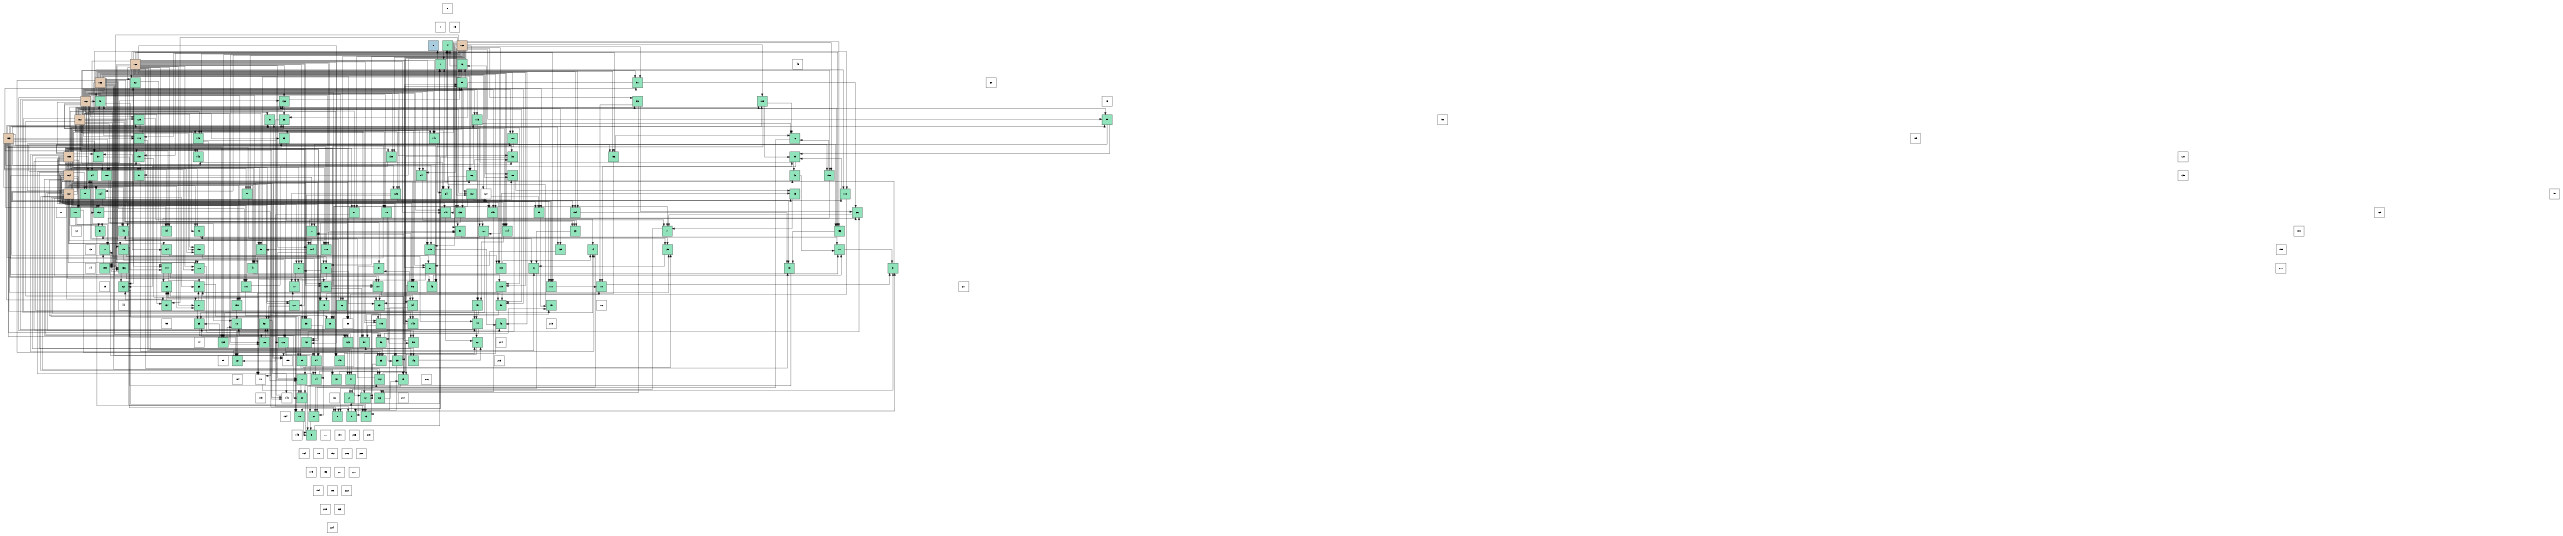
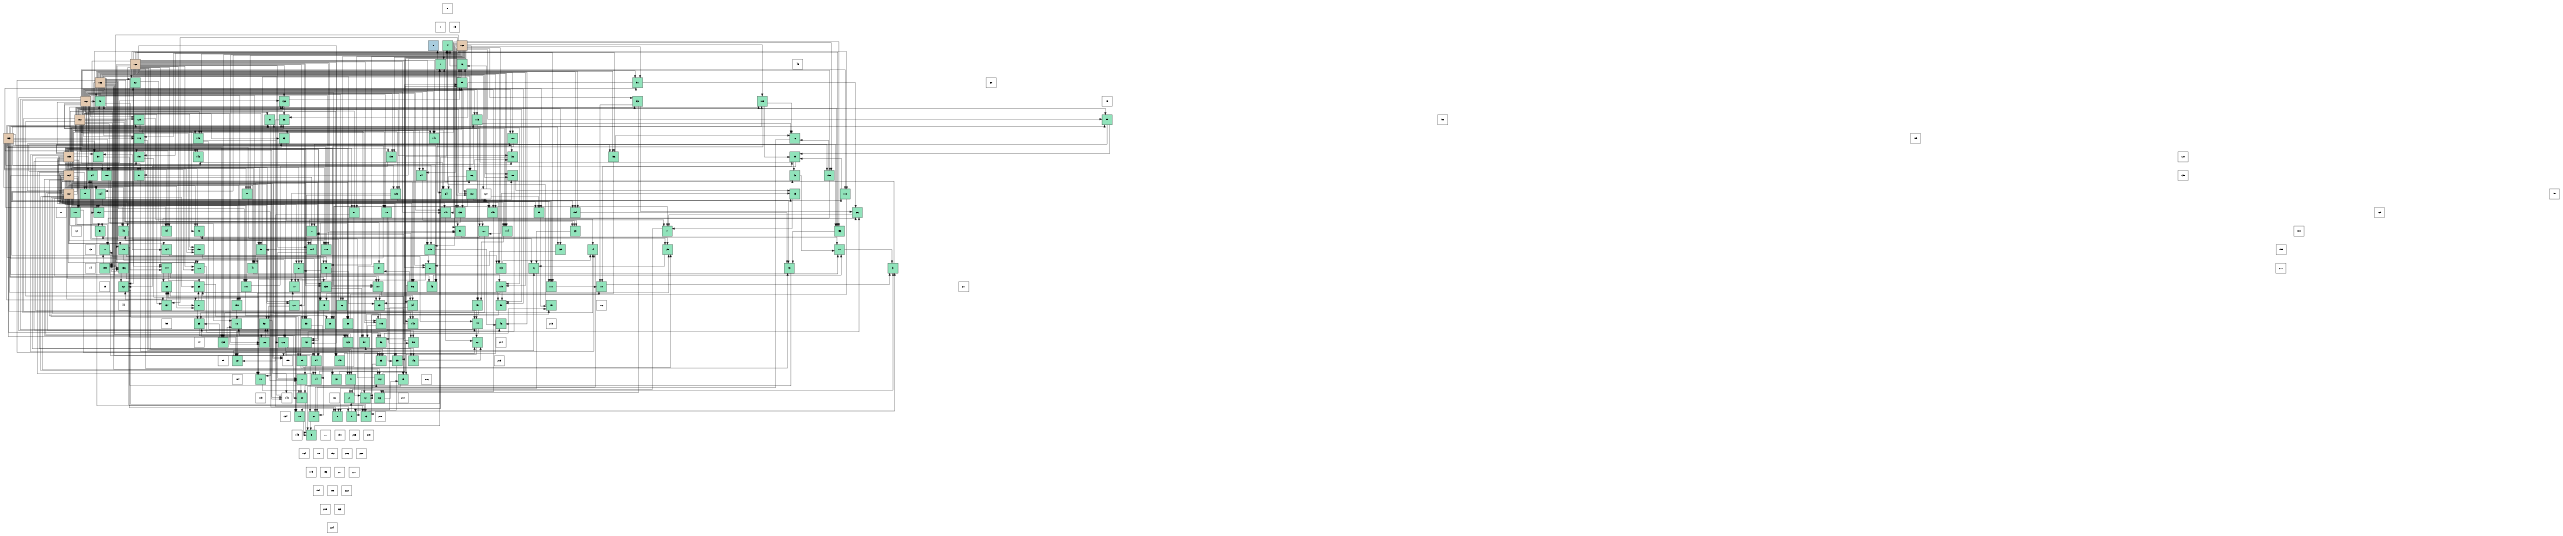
(524, 70) -> (508, 70)
(348, 324) -> (348, 324)
(261, 379) -> (261, 379)
none -> (380, 417)
